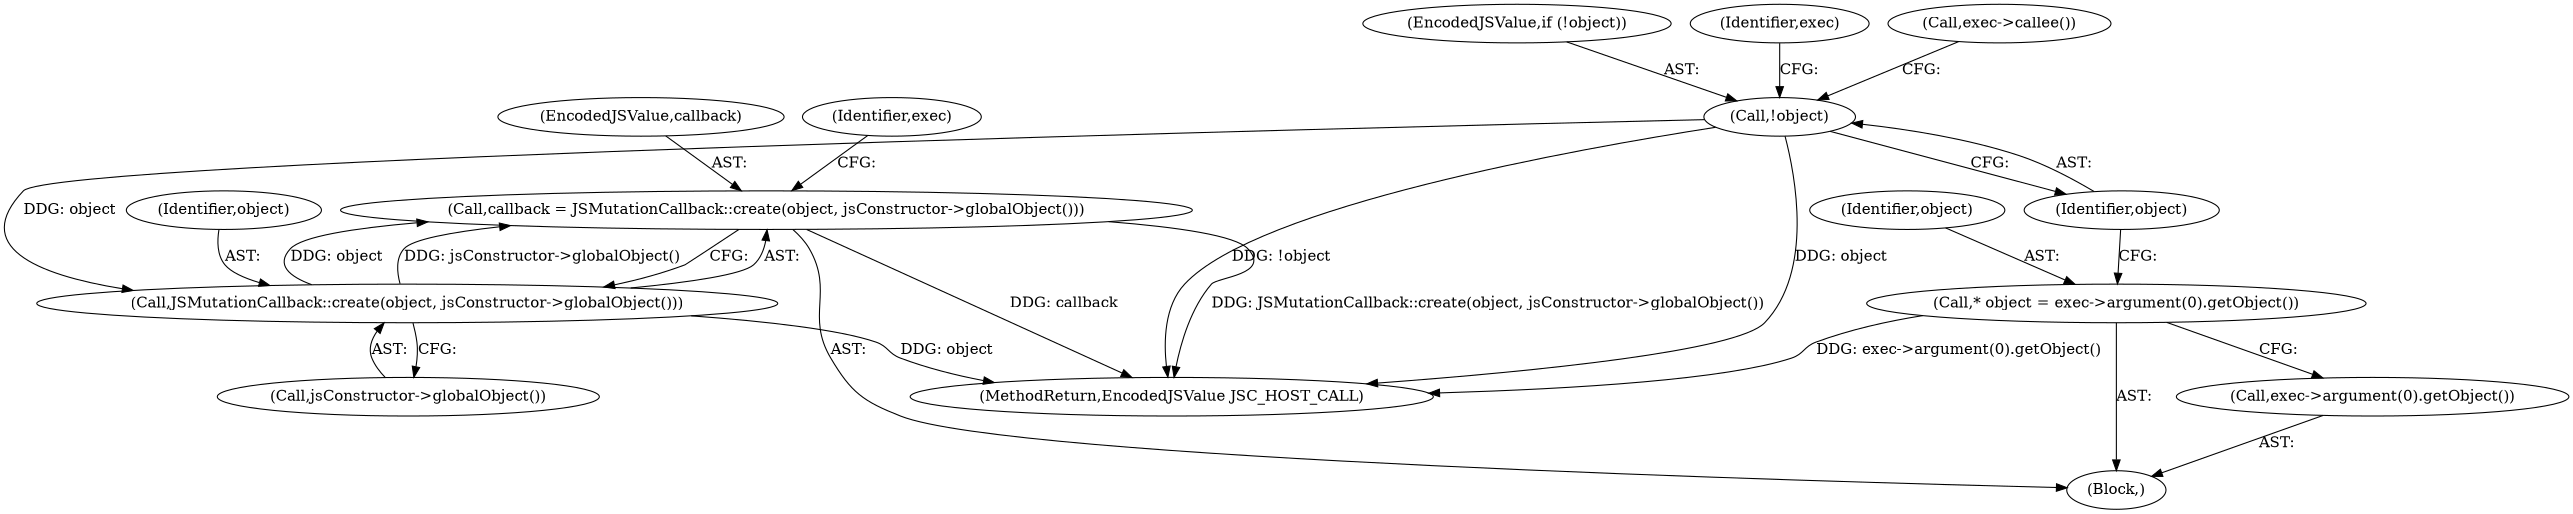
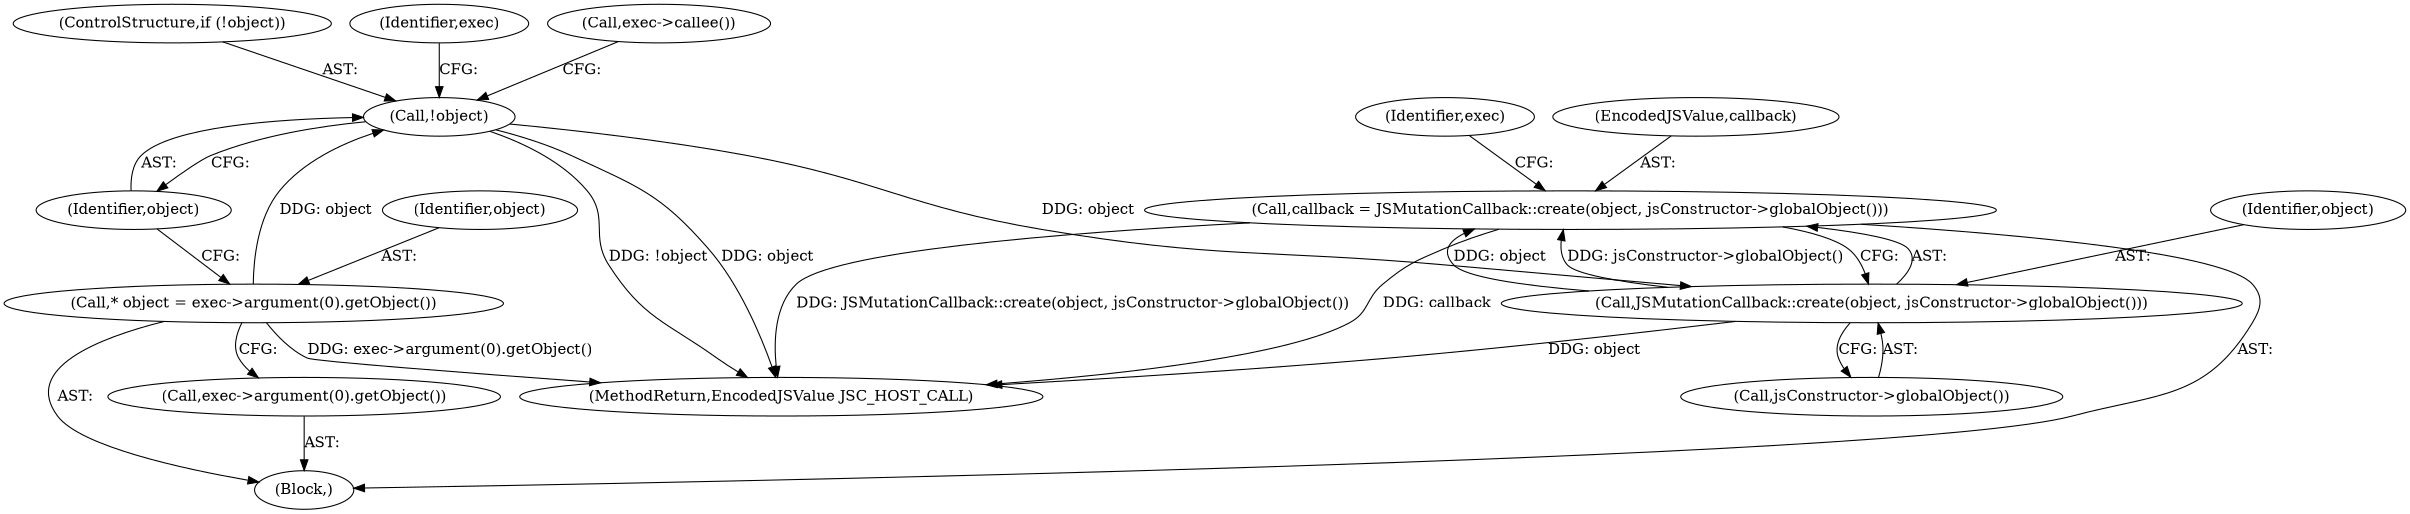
(1517, 24) -> (172, 24)
none -> (284, 186)
